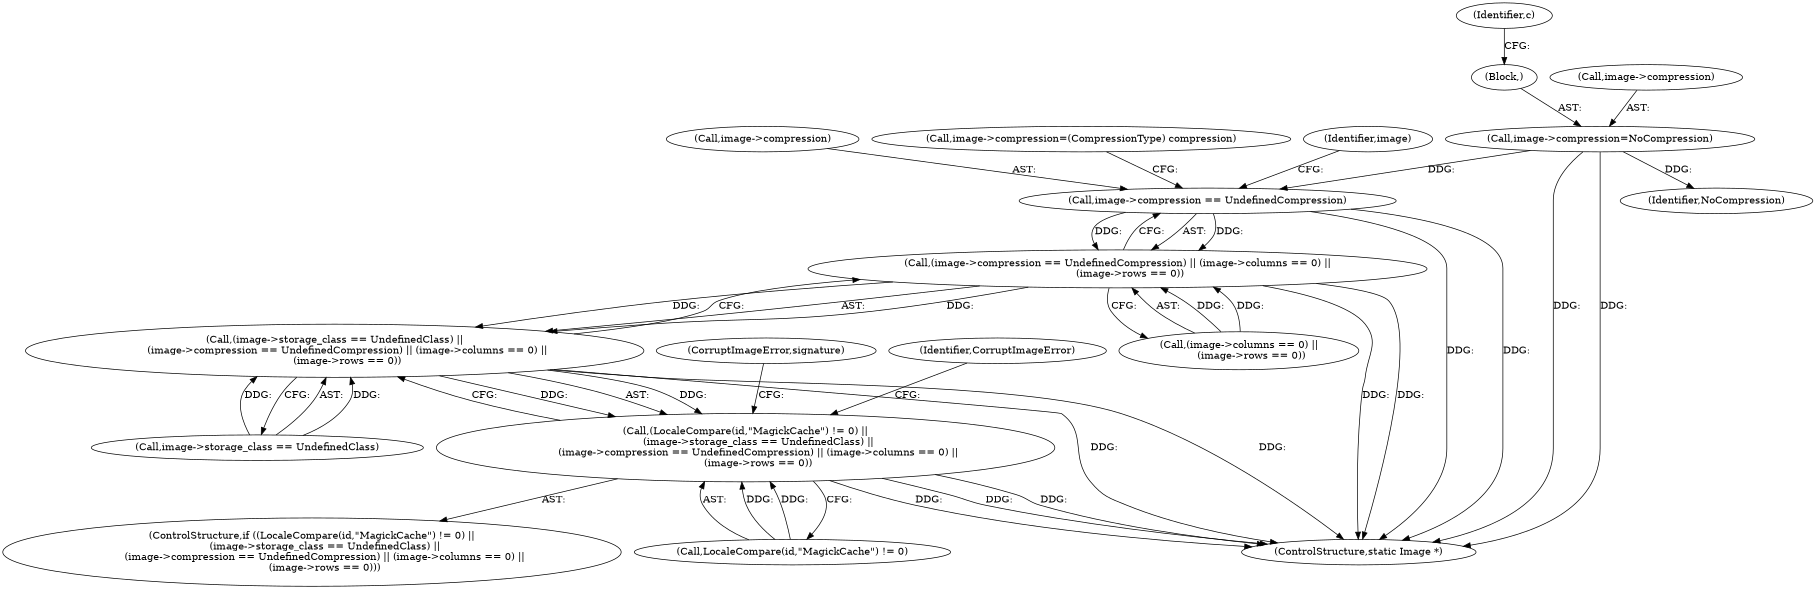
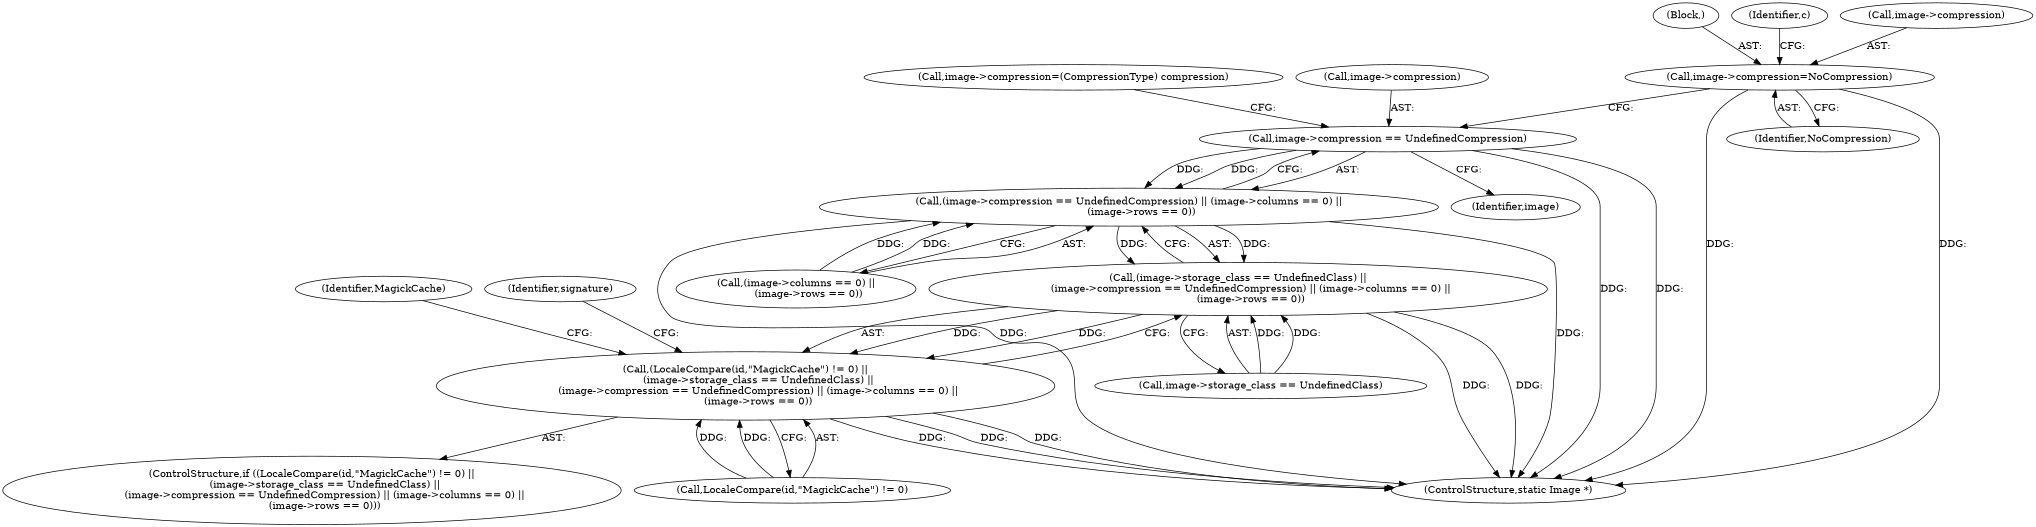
(1504, 43) -> (1780, 43)
none -> (1778, 115)
(1293, 168) -> (1449, 172)
(1443, 170) -> (1622, 108)
(1680, 170) -> (1828, 108)
(766, 351) -> (560, 289)
(998, 351) -> (384, 289)
